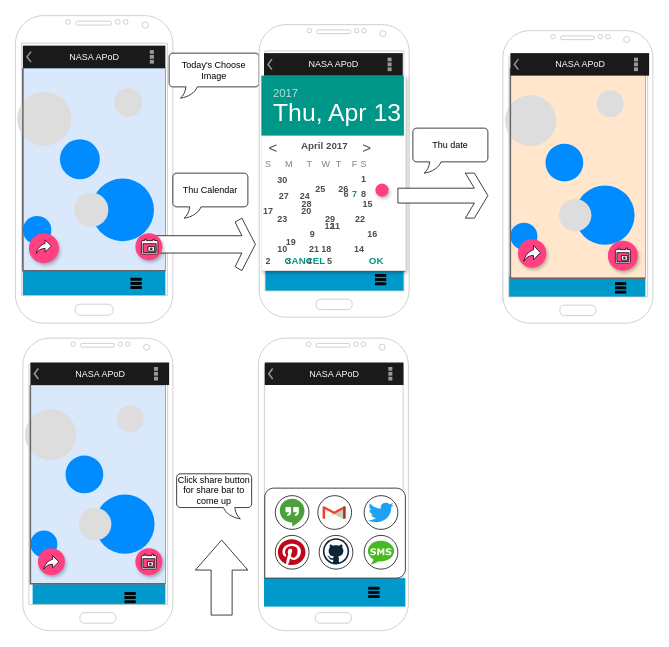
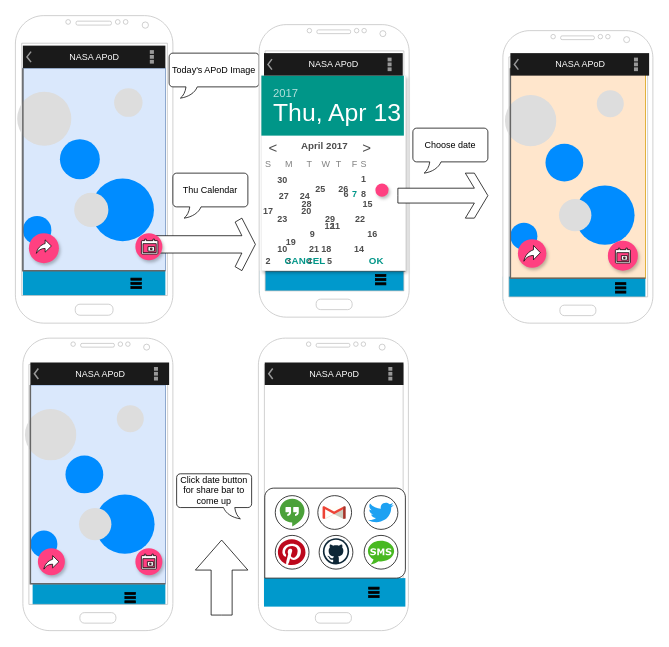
(214, 70) -> (214, 70)
(450, 145) -> (450, 145)
(214, 490) -> (214, 490)
